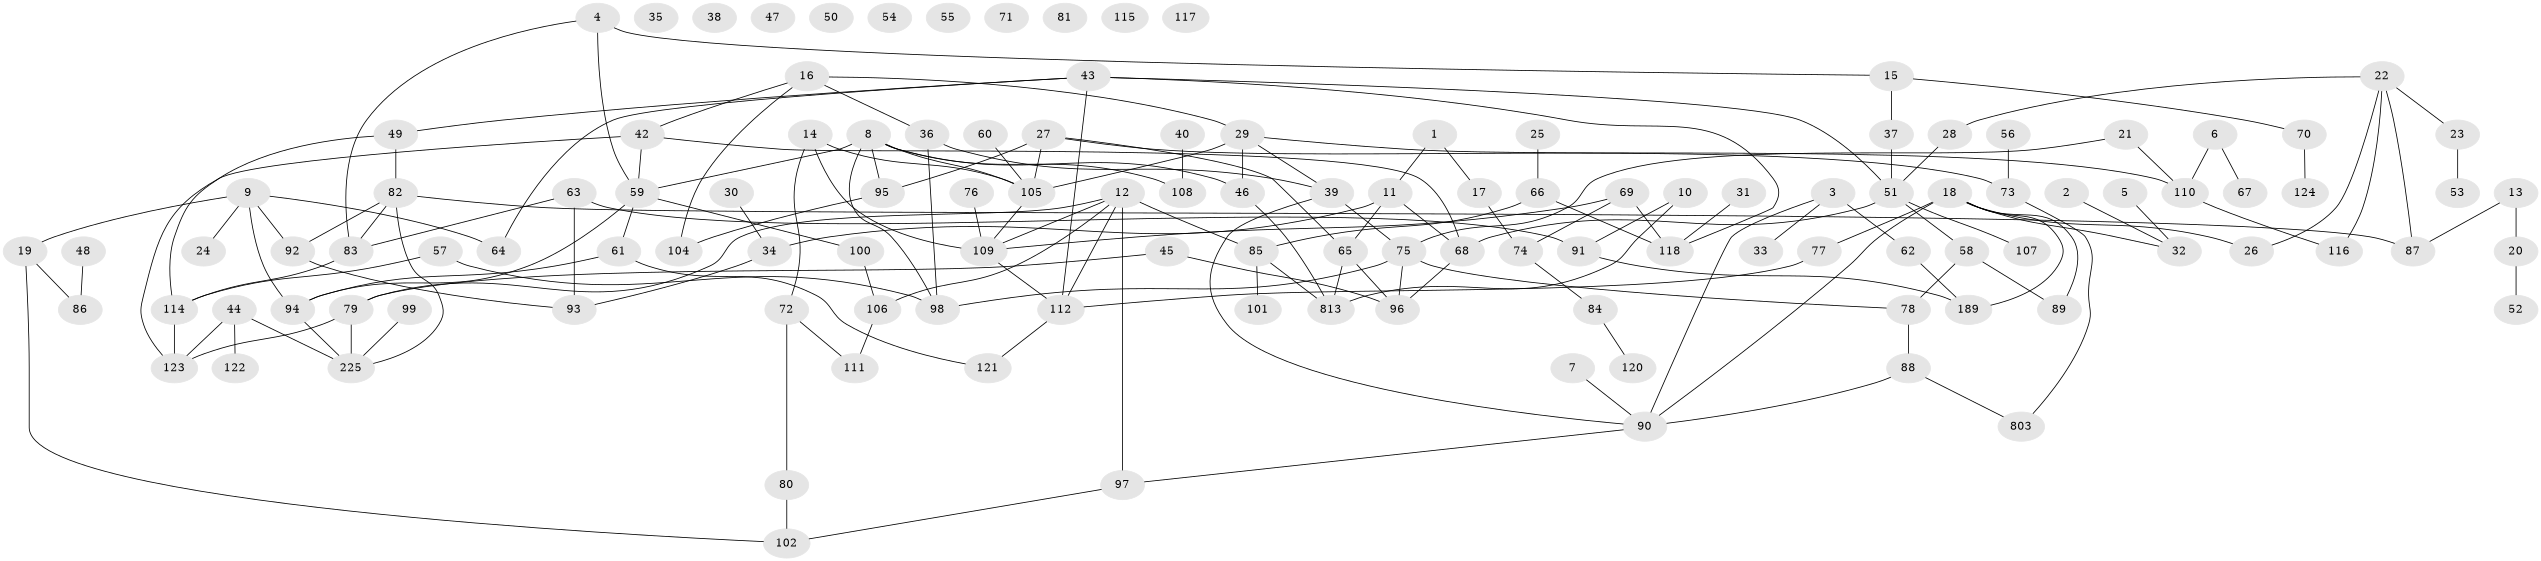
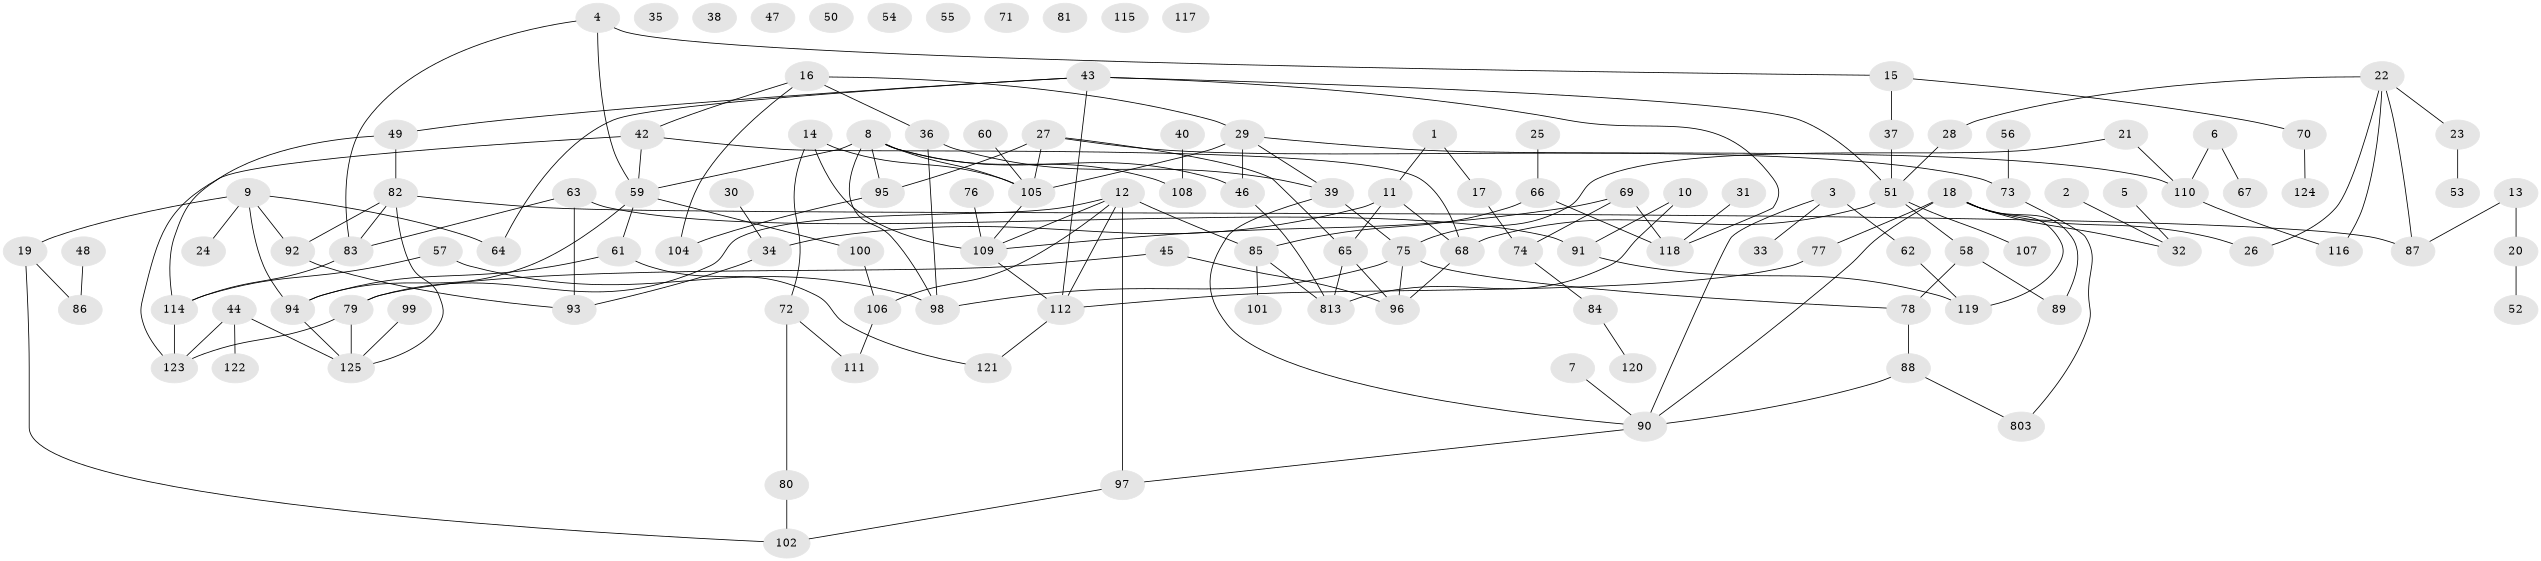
(1969, 310) -> (1969, 310)
(351, 368) -> (351, 368)
